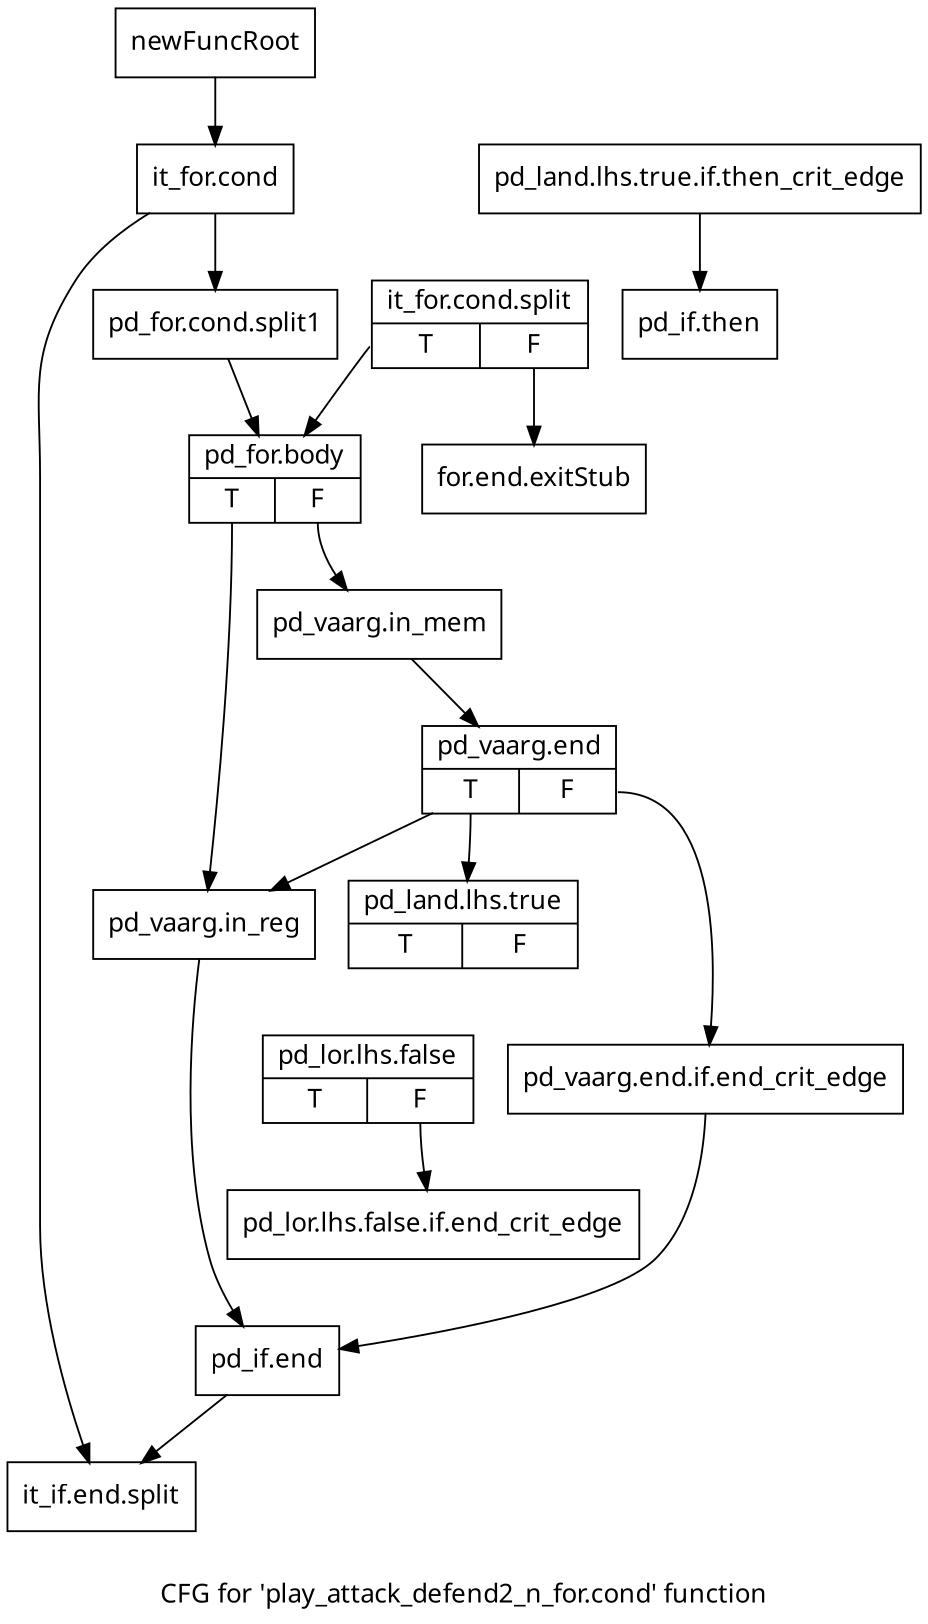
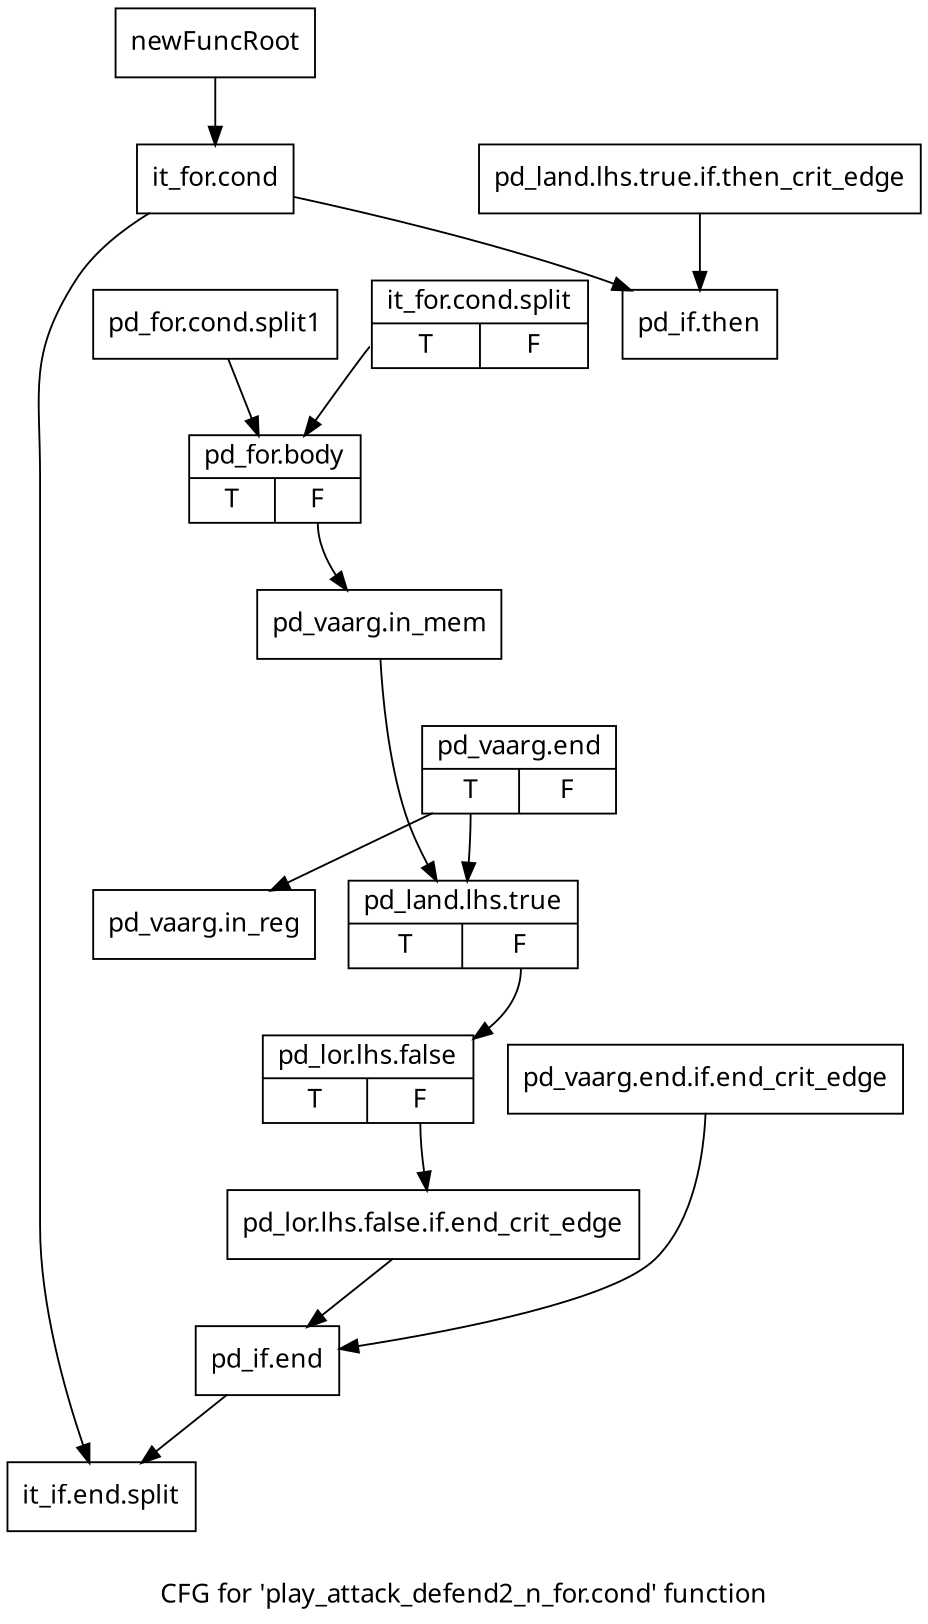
(215, 242) -> (455, 236)
(534, 479) -> none
(438, 686) -> (393, 764)
(225, 698) -> none
(704, 887) -> none
none -> (512, 1002)
(192, 1138) -> (358, 1287)
